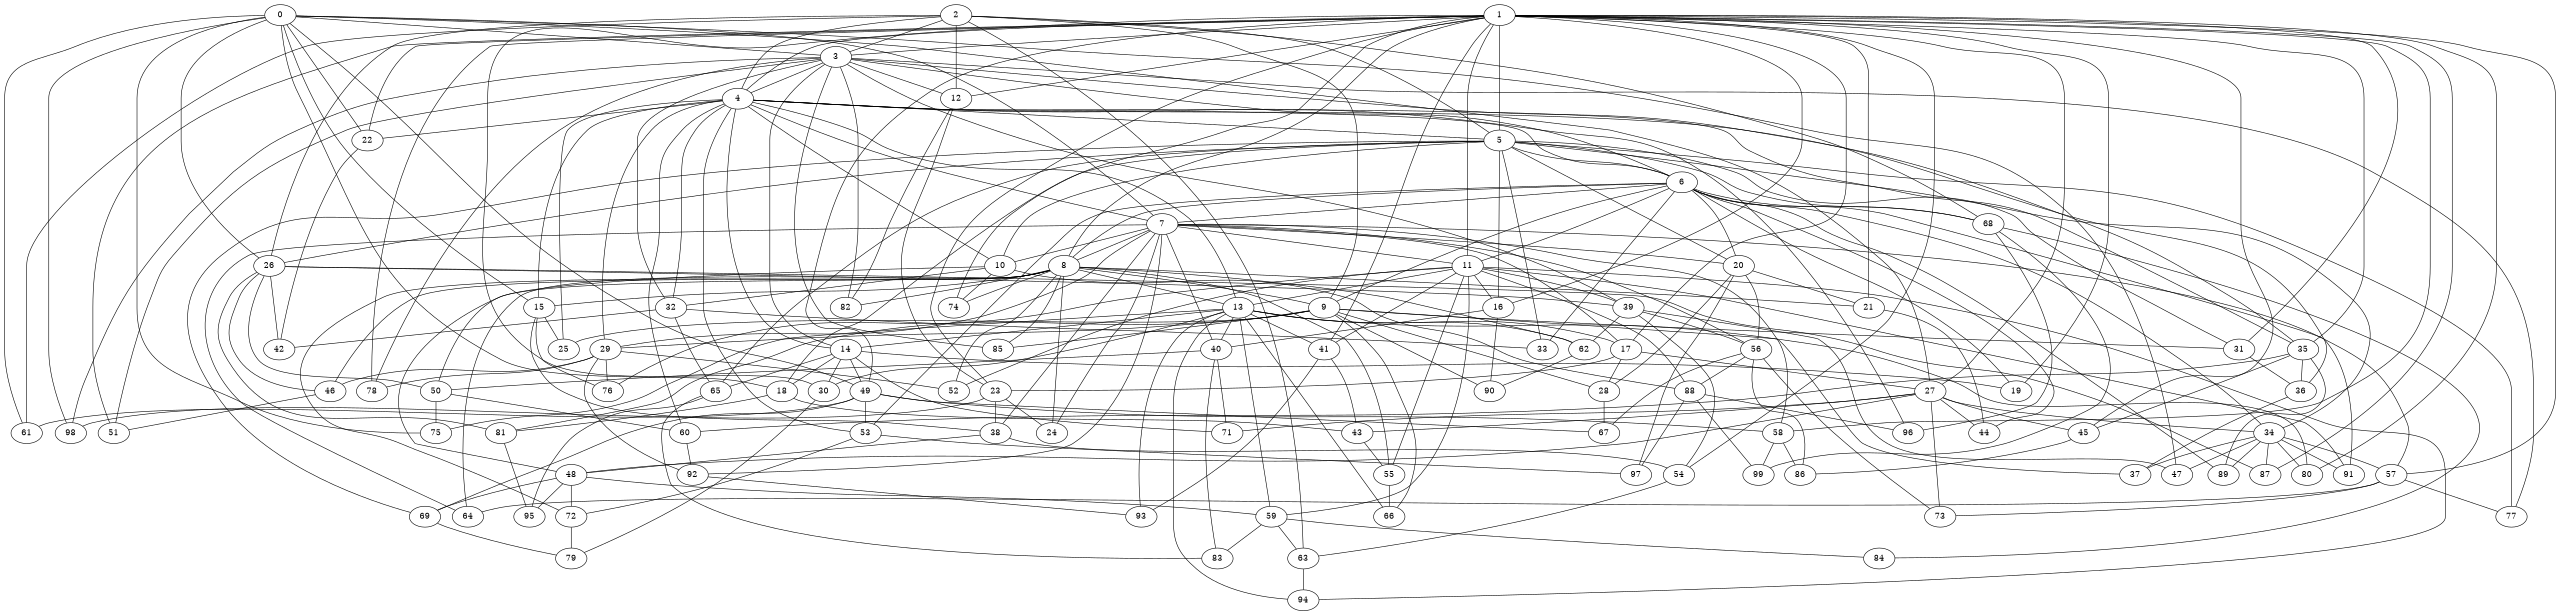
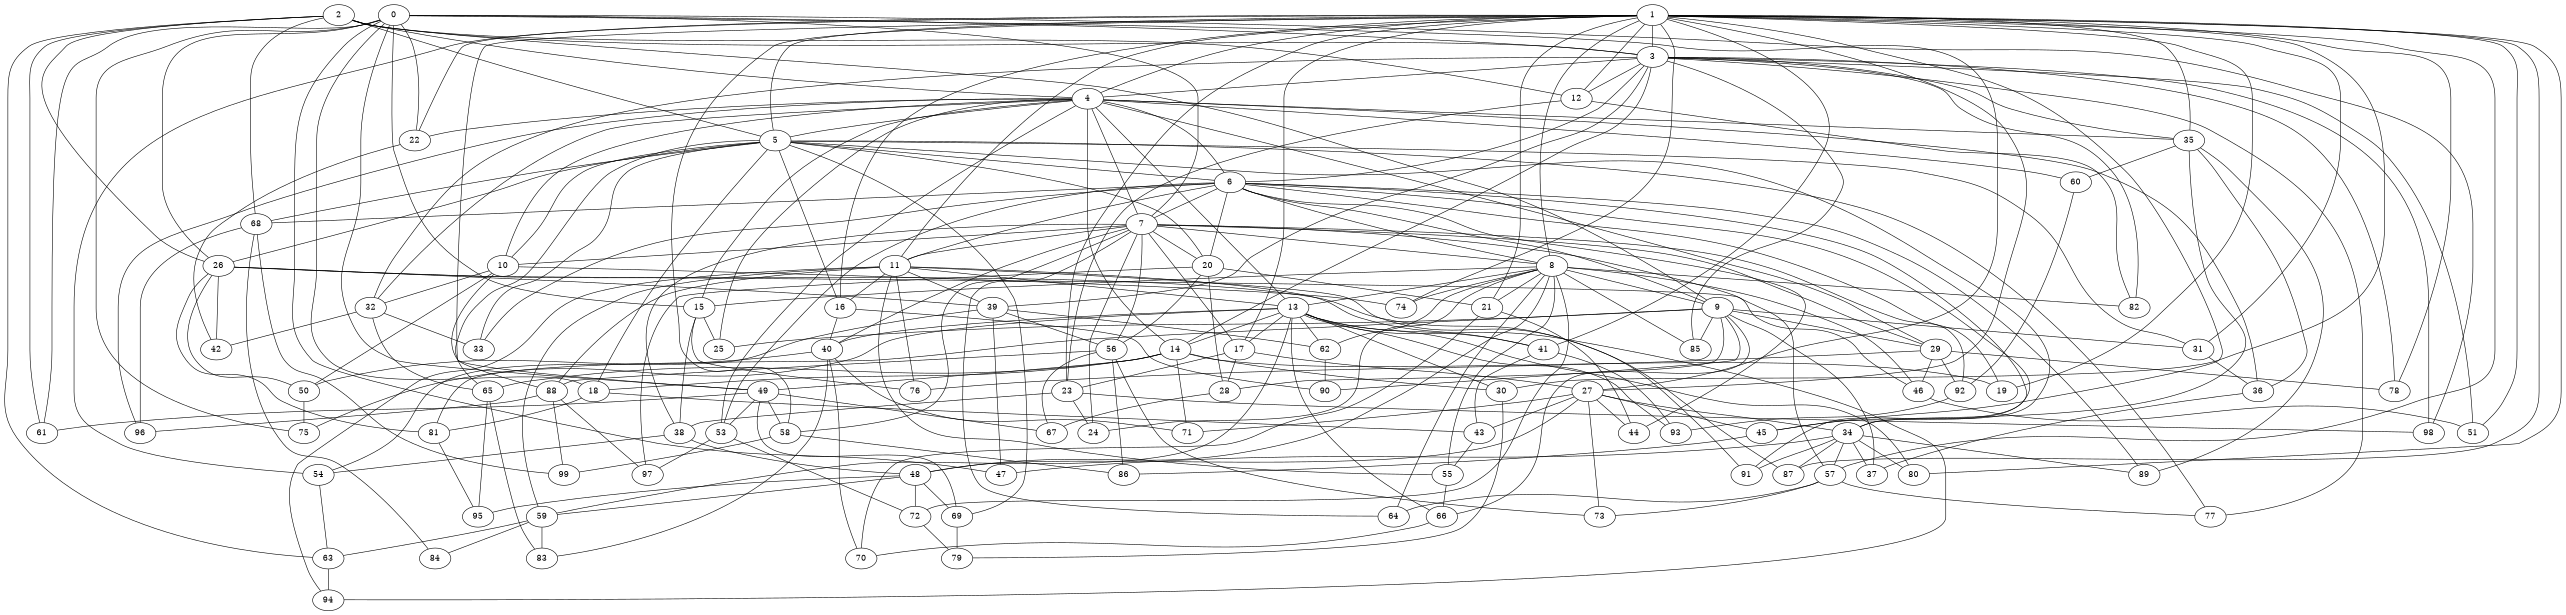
(954, 391) -> none
(544, 410) -> none
none -> (861, 558)
